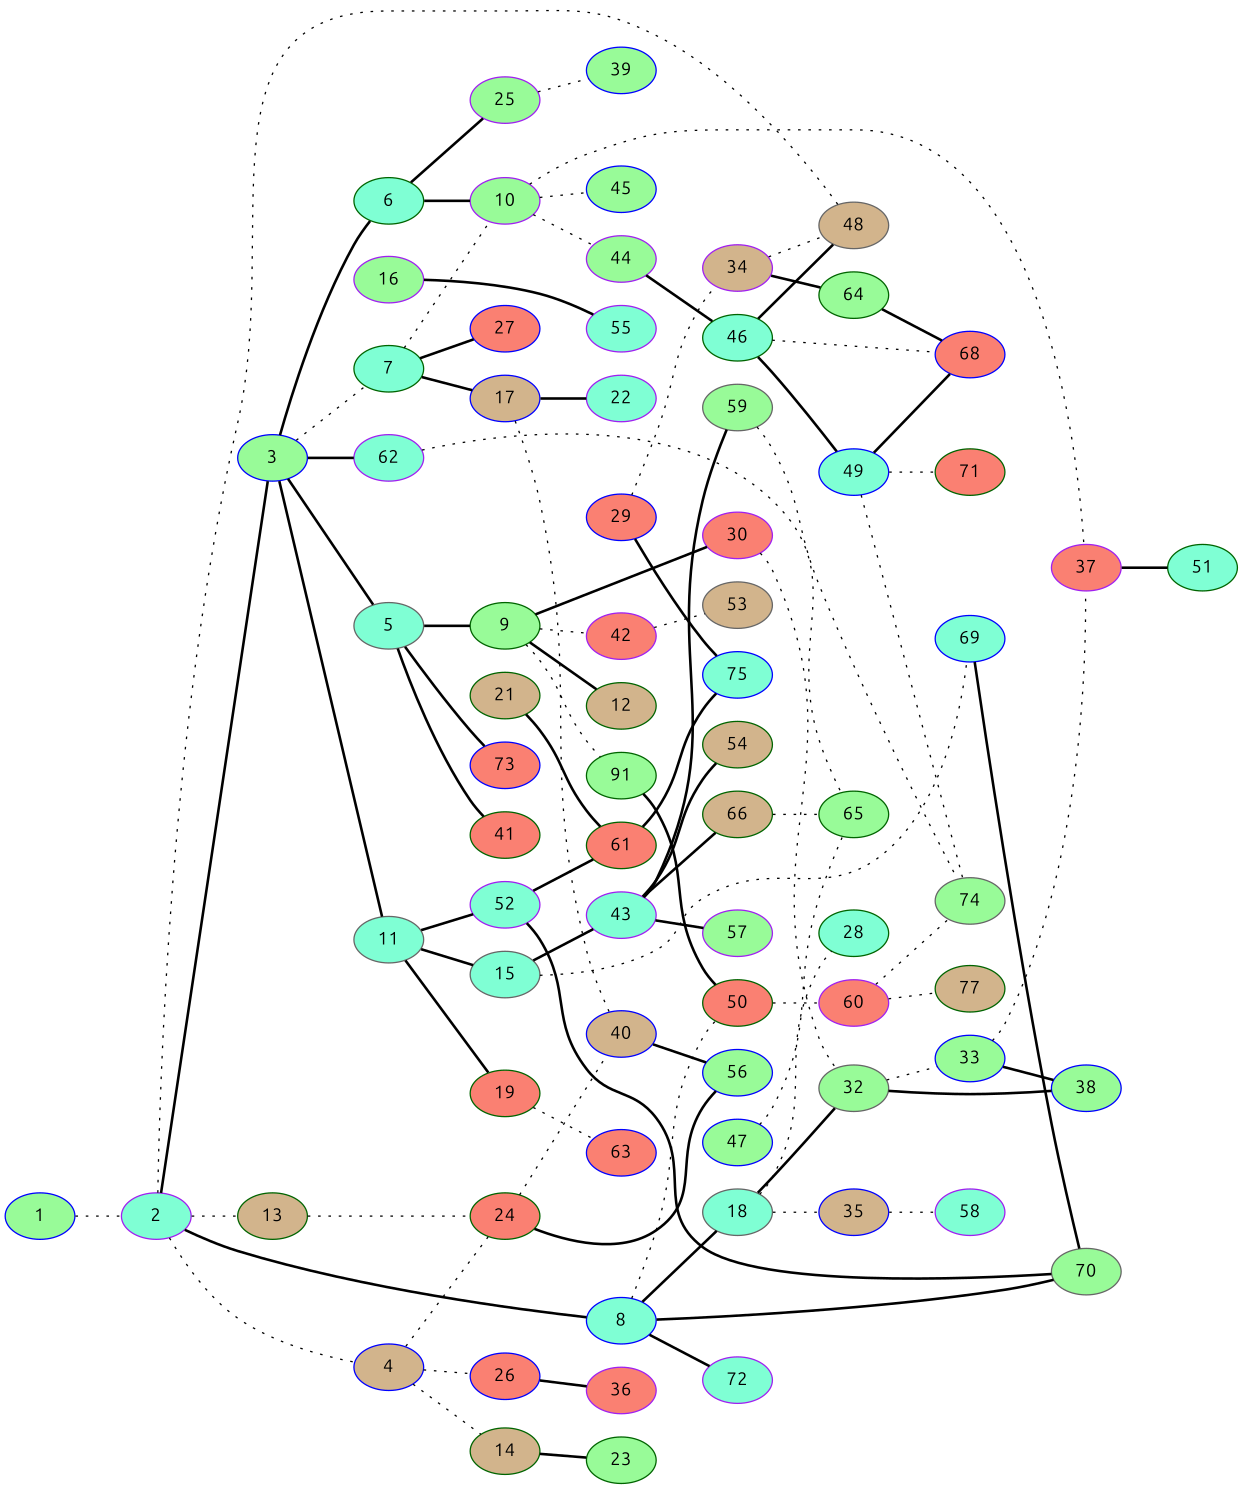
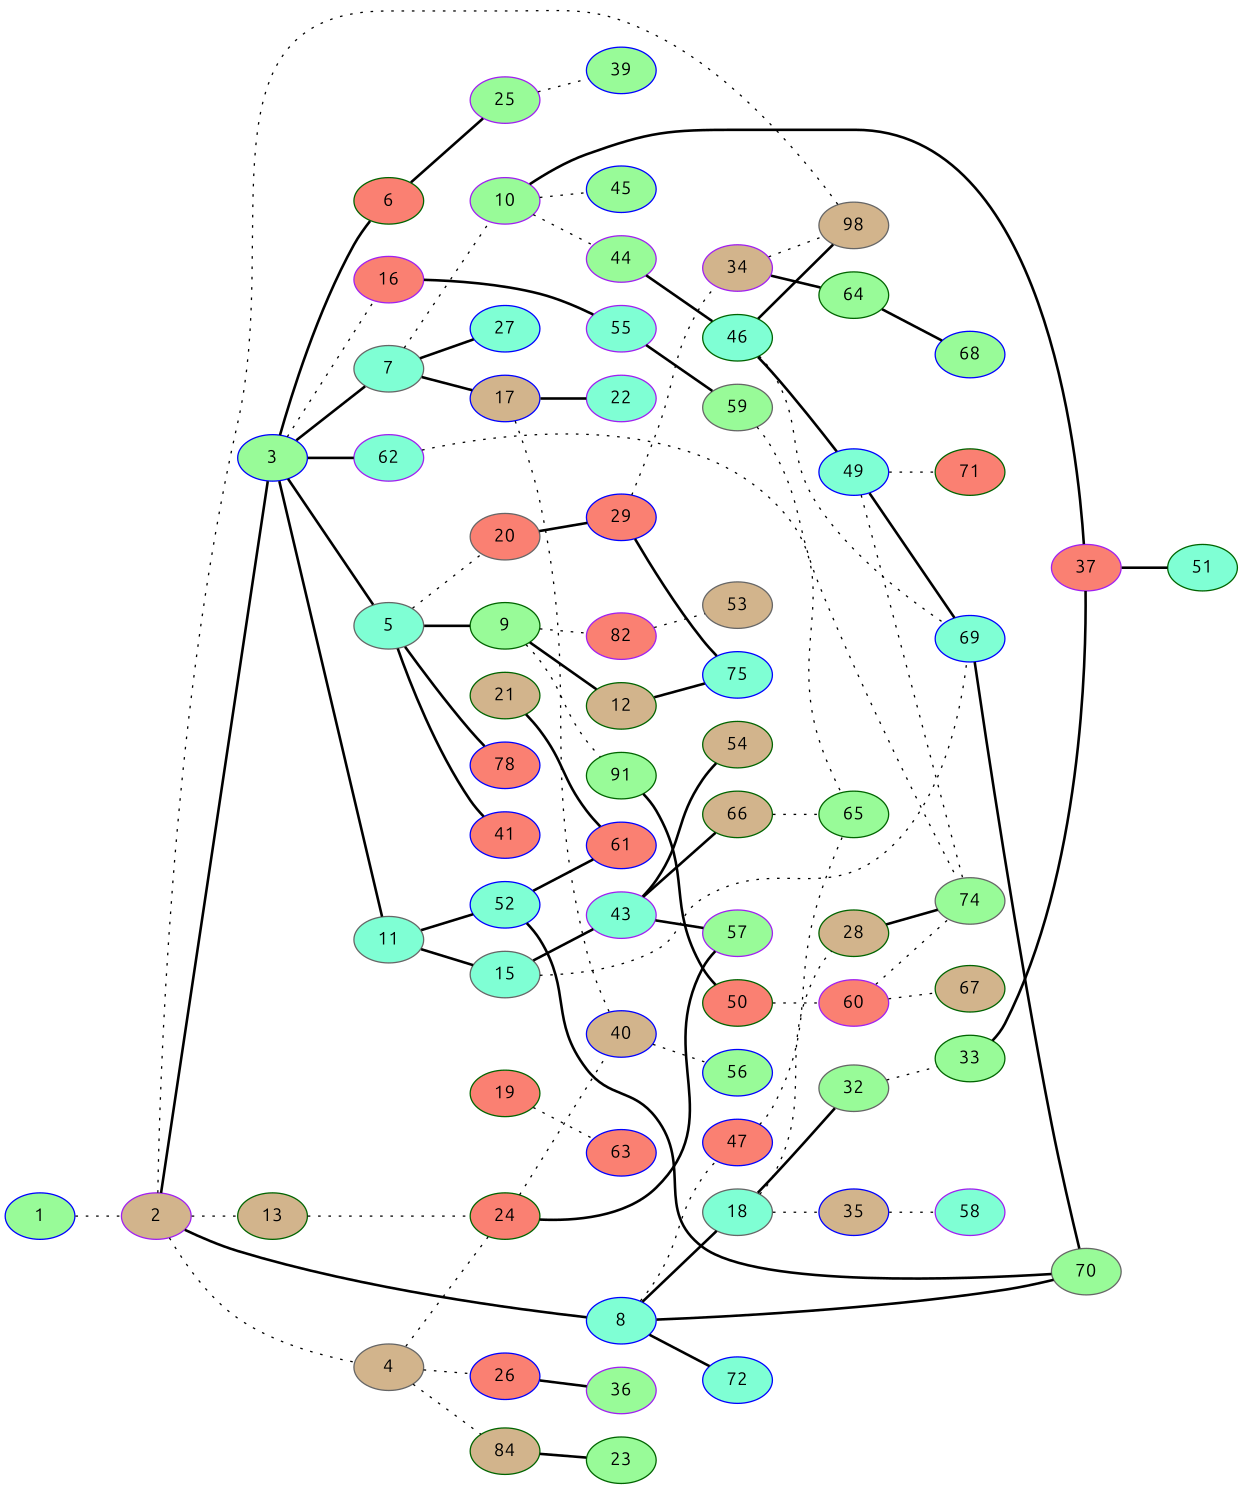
(938, 158) -> (938, 158)
(389, 201) -> (389, 201)
(447, 201) -> none
(854, 225) -> (854, 225)
(389, 280) -> (389, 280)
(505, 329) -> (505, 329)
(854, 346) -> (821, 510)
(970, 355) -> (970, 355)
none -> (331, 369)
(389, 369) -> (389, 369)
(331, 413) -> (331, 413)
(912, 413) -> (912, 556)
(738, 535) -> none
none -> (505, 537)
(621, 636) -> (621, 636)
(691, 666) -> (683, 370)
(679, 760) -> (680, 690)
(505, 765) -> (505, 765)
(1067, 822) -> (1067, 822)
(505, 835) -> (505, 835)
(621, 845) -> (621, 845)
(505, 905) -> (505, 905)
none -> (912, 917)
(854, 933) -> (854, 933)
(970, 989) -> (970, 989)
(447, 1016) -> none
(680, 1053) -> (678, 1053)
(970, 1059) -> (970, 1059)
(1086, 1088) -> none
(738, 1142) -> (738, 1142)
(666, 1187) -> (678, 1231)
(156, 1216) -> (156, 1216)
(668, 1220) -> (687, 1132)
(389, 1367) -> (389, 1367)
(738, 1380) -> (738, 1380)
(621, 1390) -> (621, 1390)
(505, 1451) -> (505, 1451)
